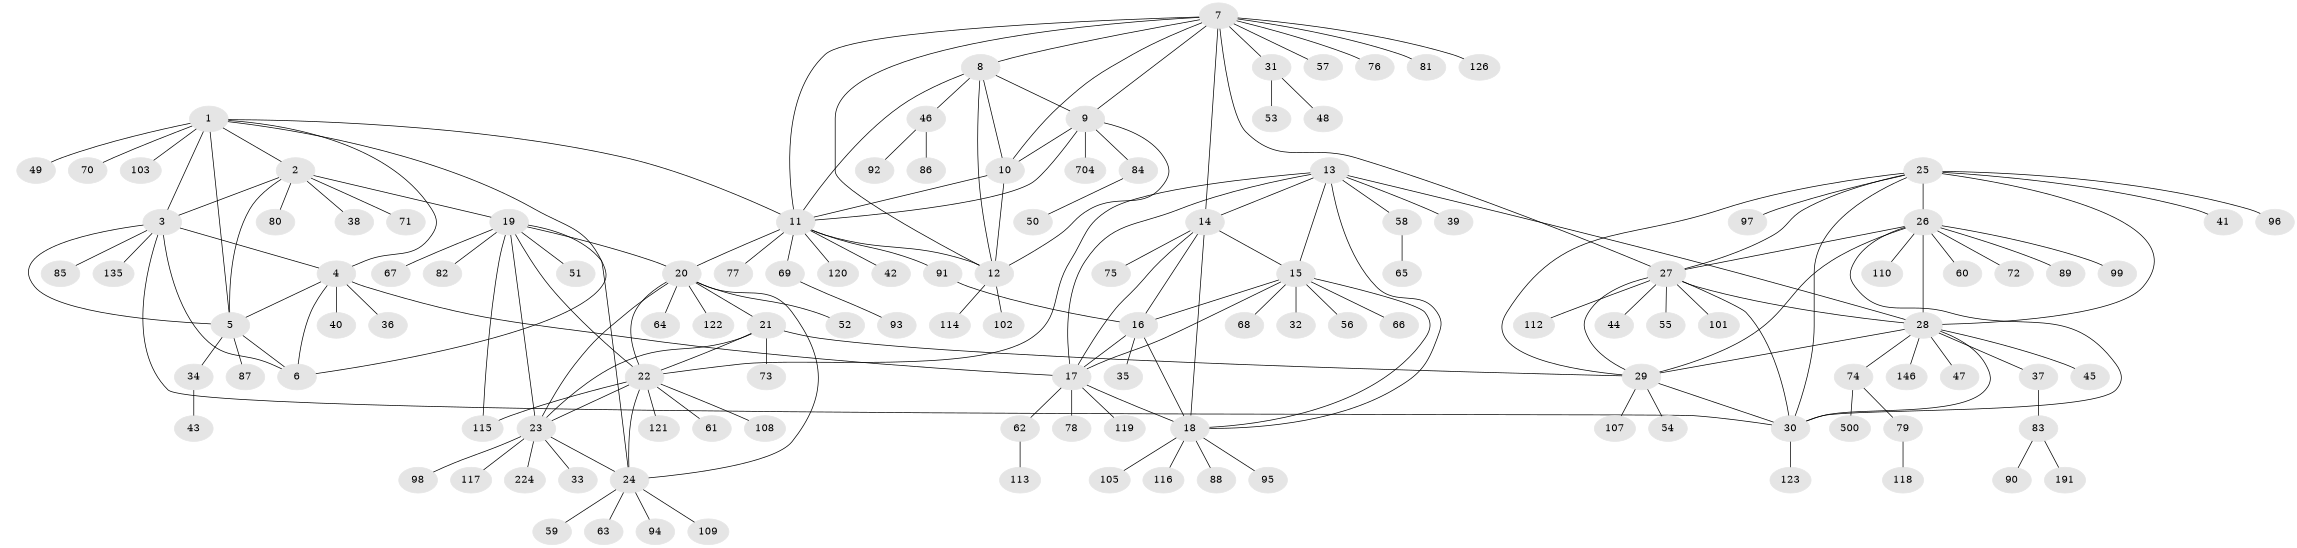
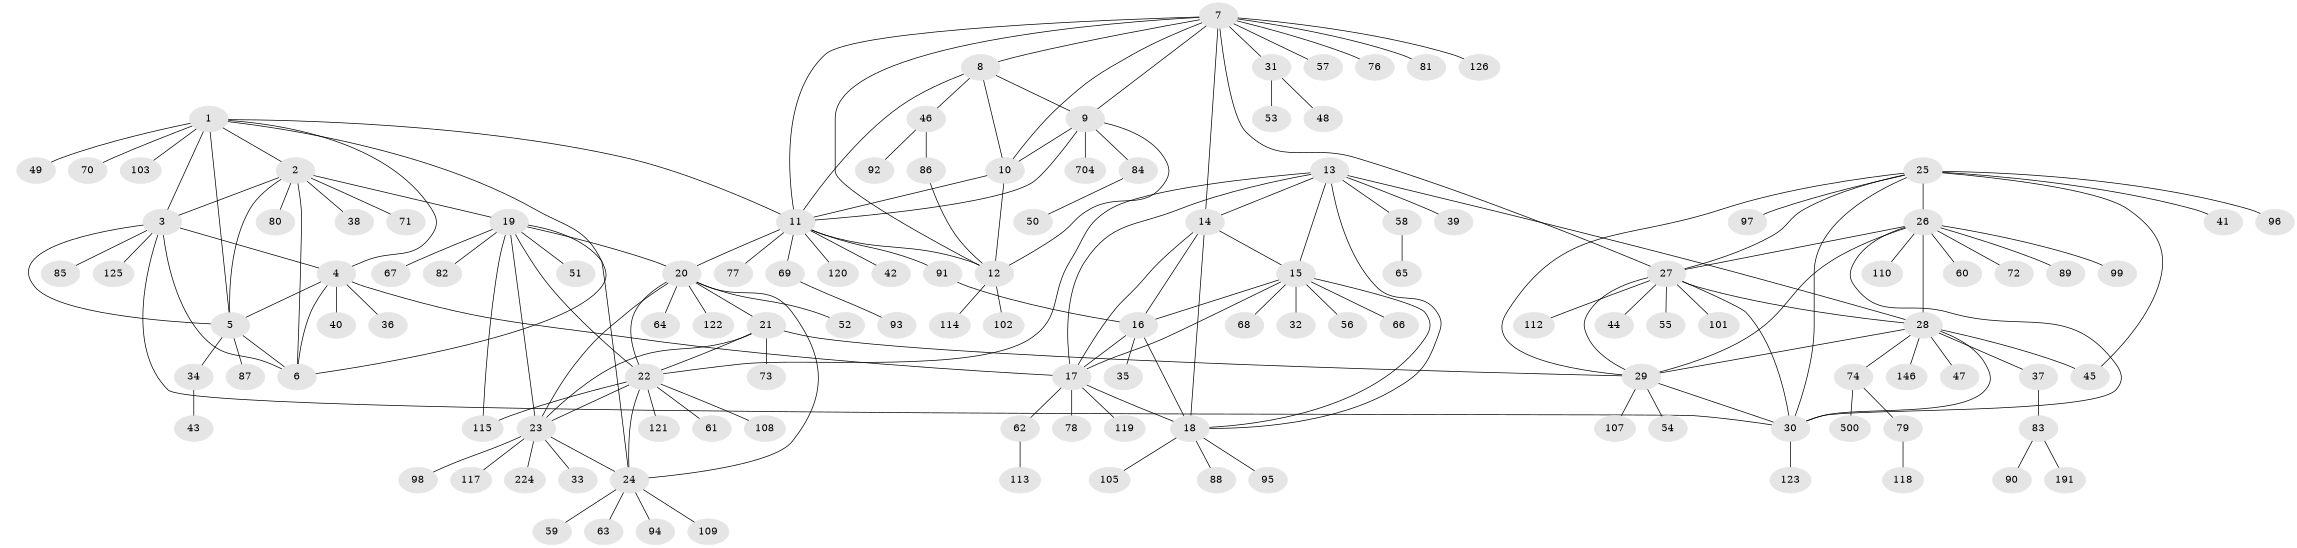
(978, 171) -> (950, 227)
(2153, 259) -> (2128, 209)
(114, 274) -> (114, 274)
none -> (300, 274)
(1111, 274) -> none
(1163, 480) -> none
